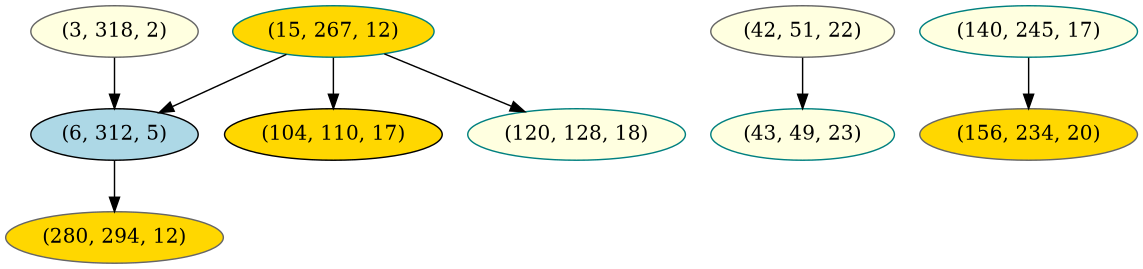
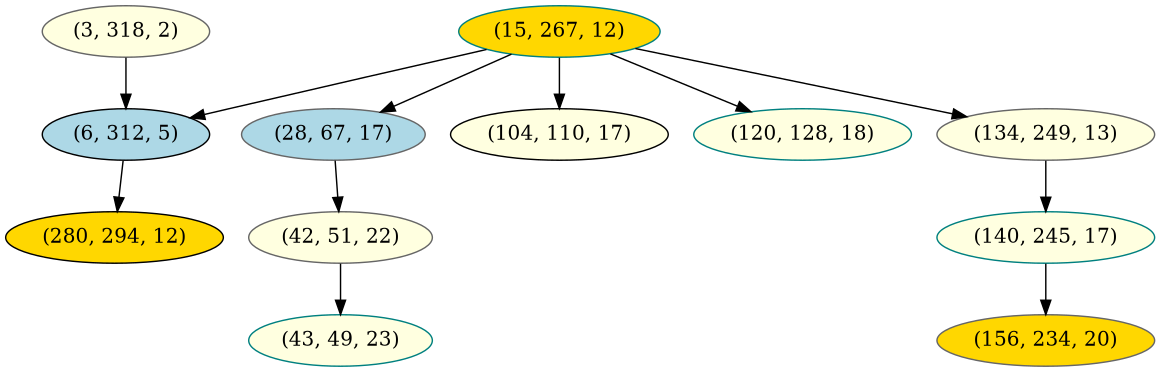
(333, 134) -> (559, 134)
none -> (333, 134)
none -> (1046, 134)
(115, 237) -> (115, 237)
